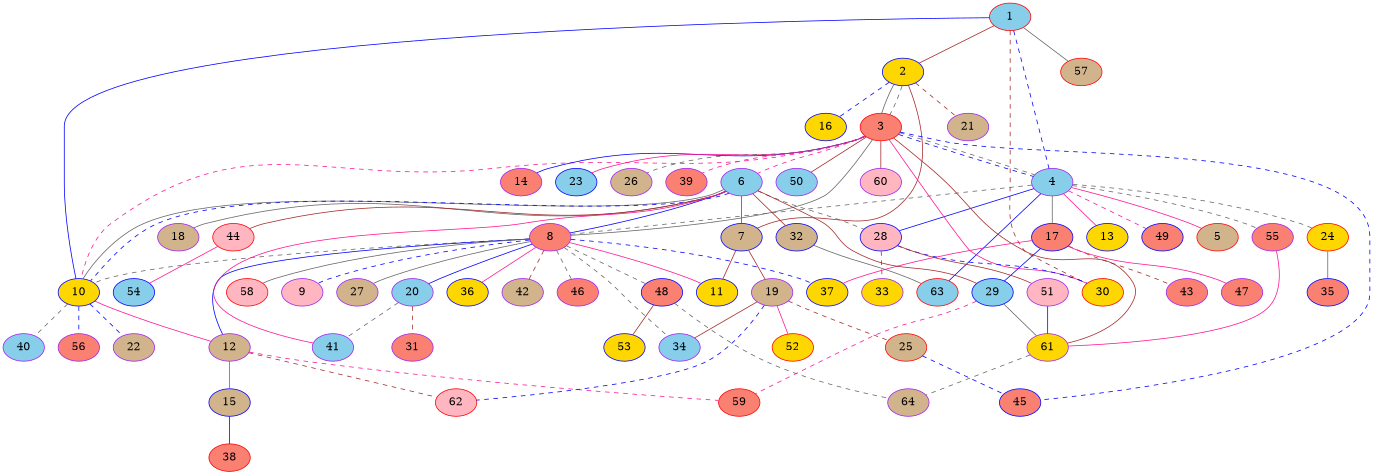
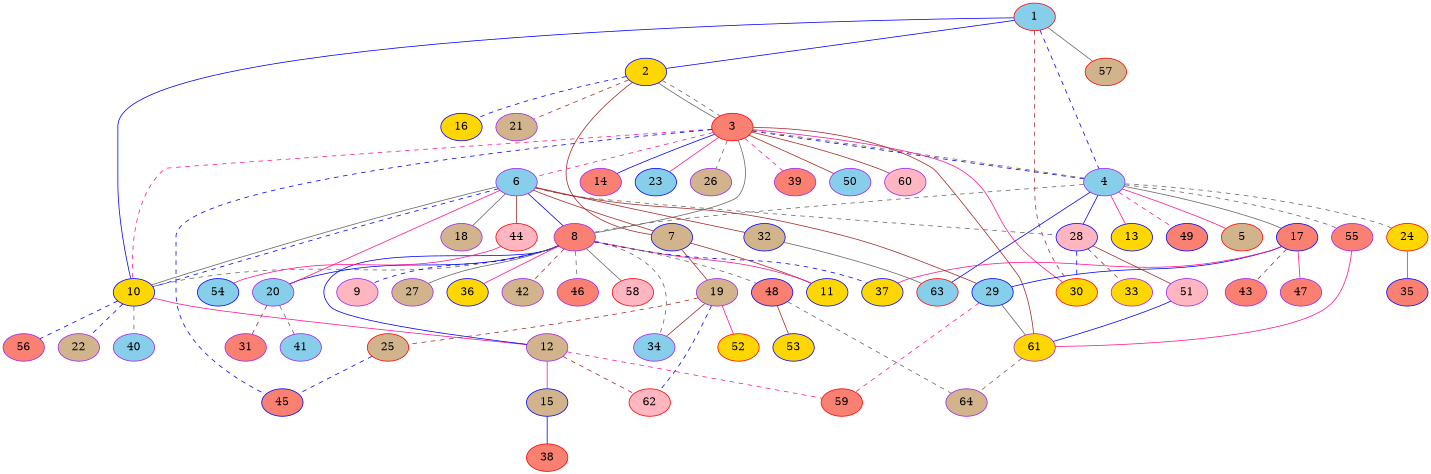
(957, 44) -> (840, 44)
(404, 232) -> (395, 237)
